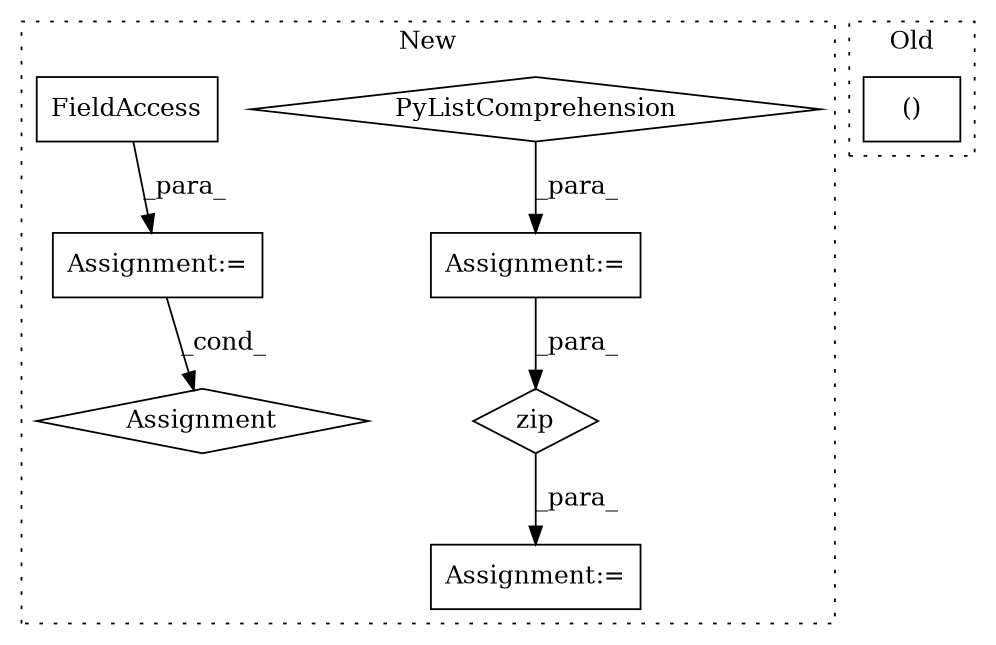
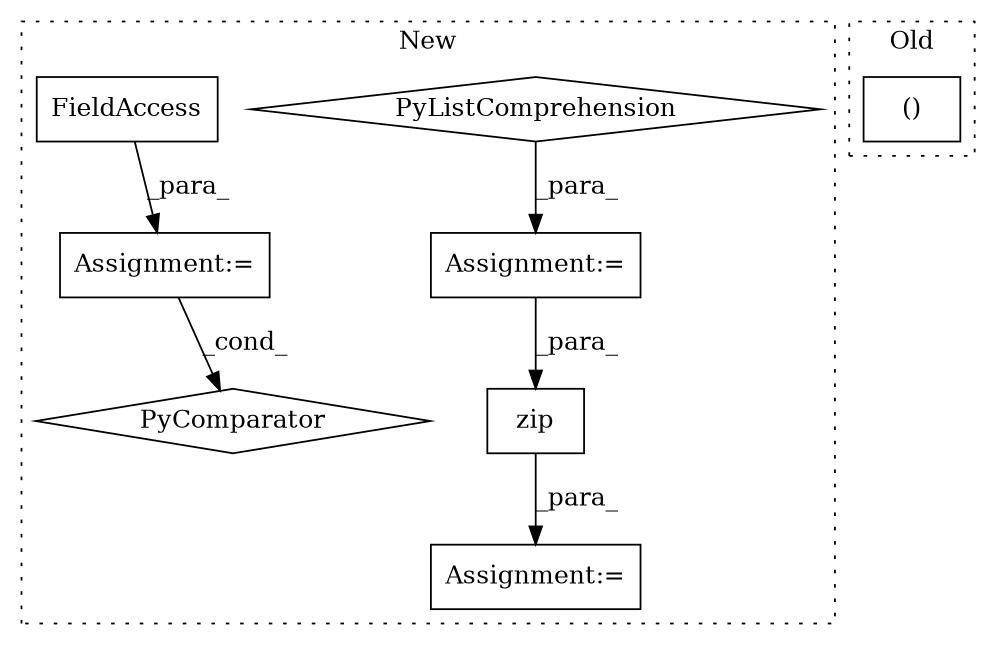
(202, 421) -> (233, 421)
(536, 421) -> (536, 421)
